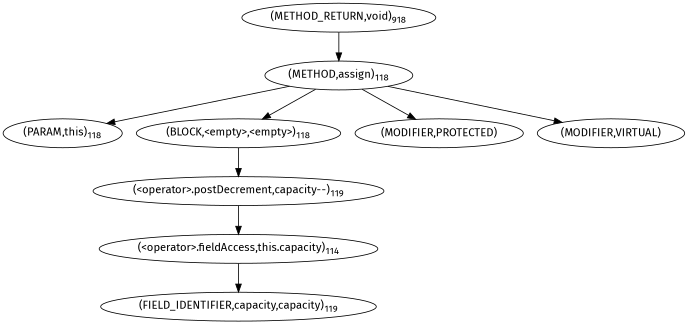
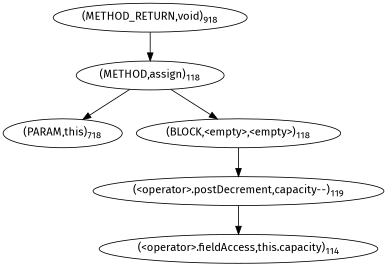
(95, 132) -> (95, 132)
(439, 133) -> none
(611, 133) -> none
(238, 307) -> none
